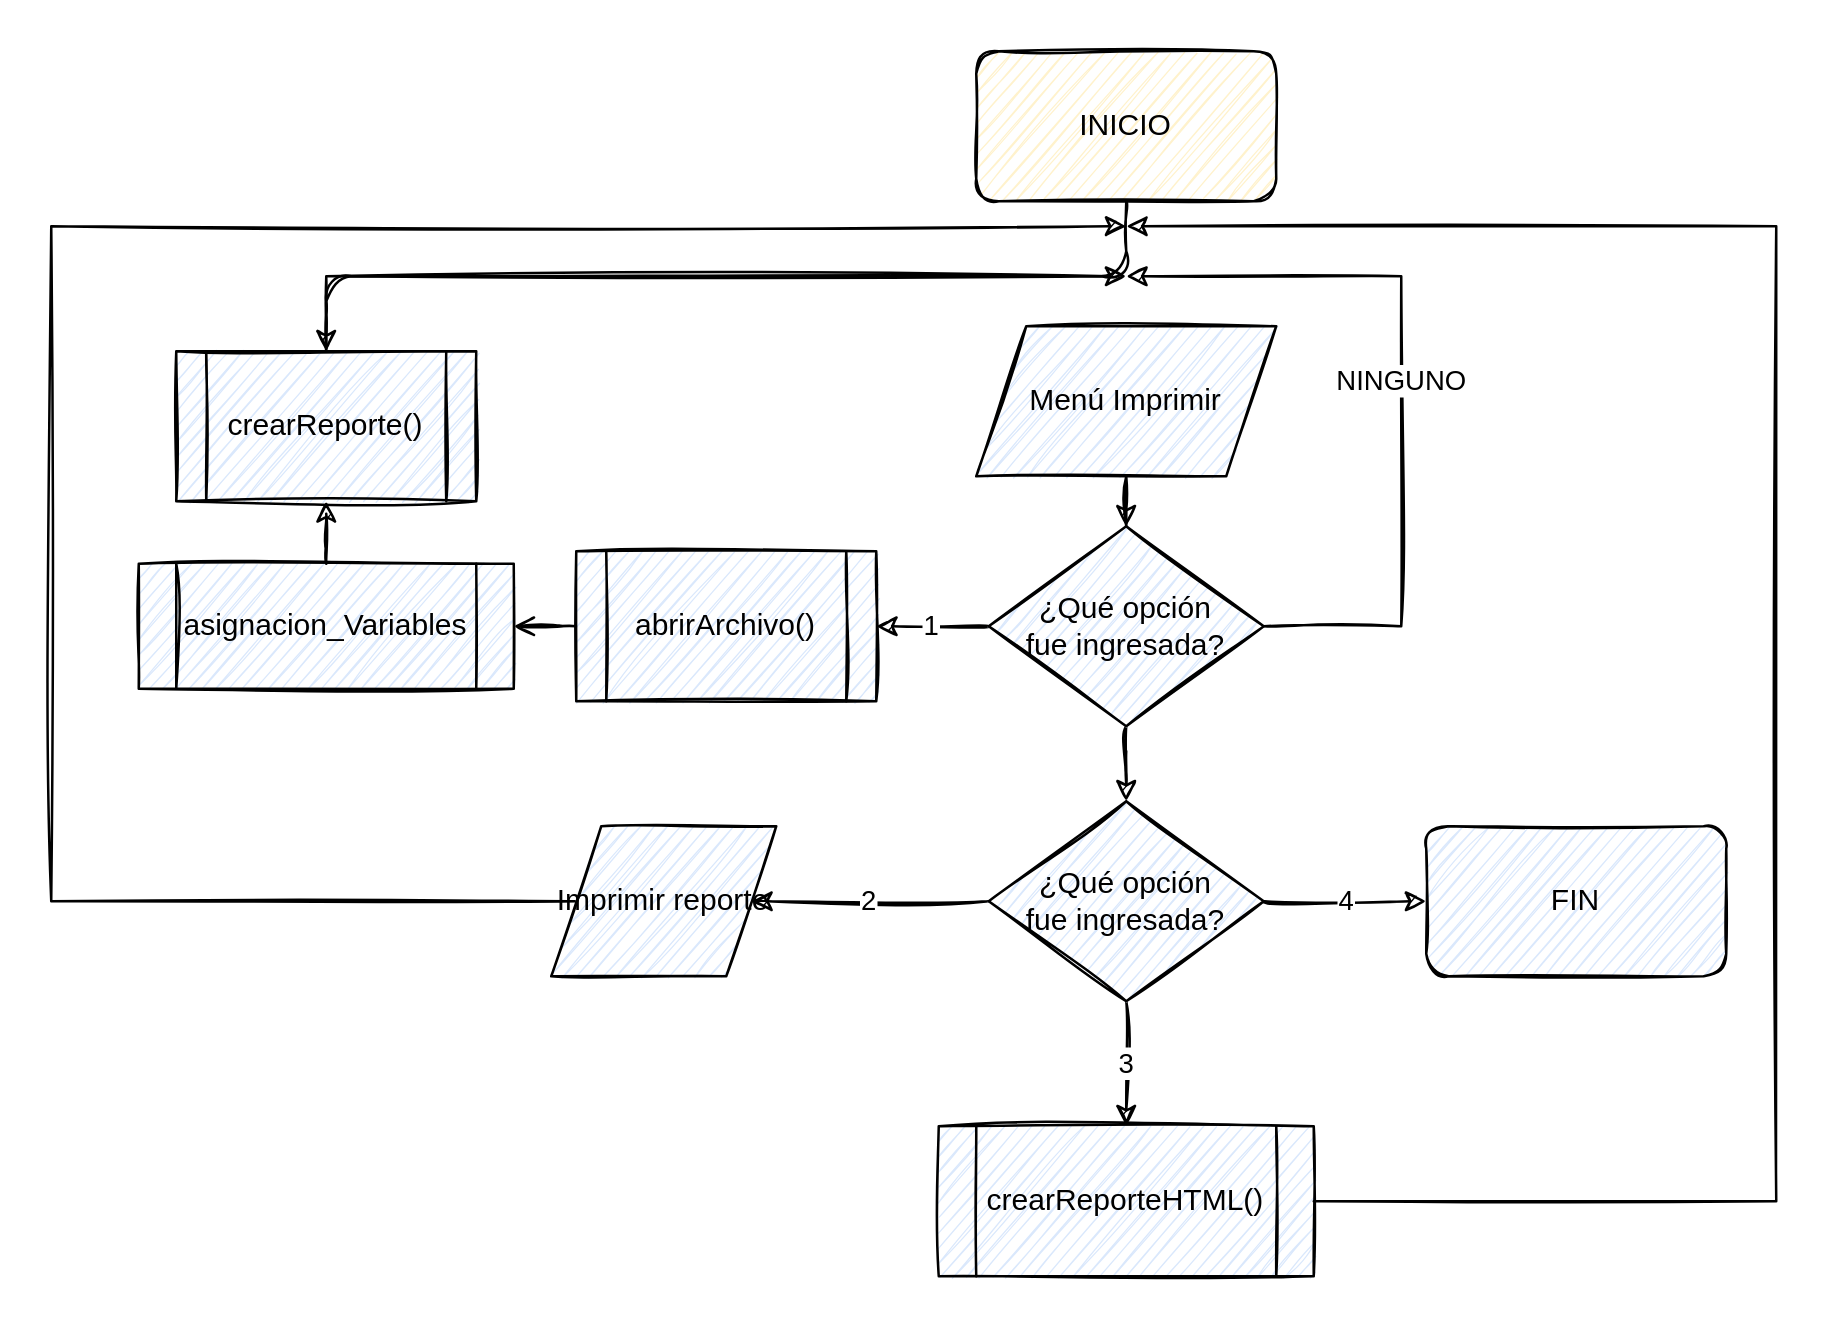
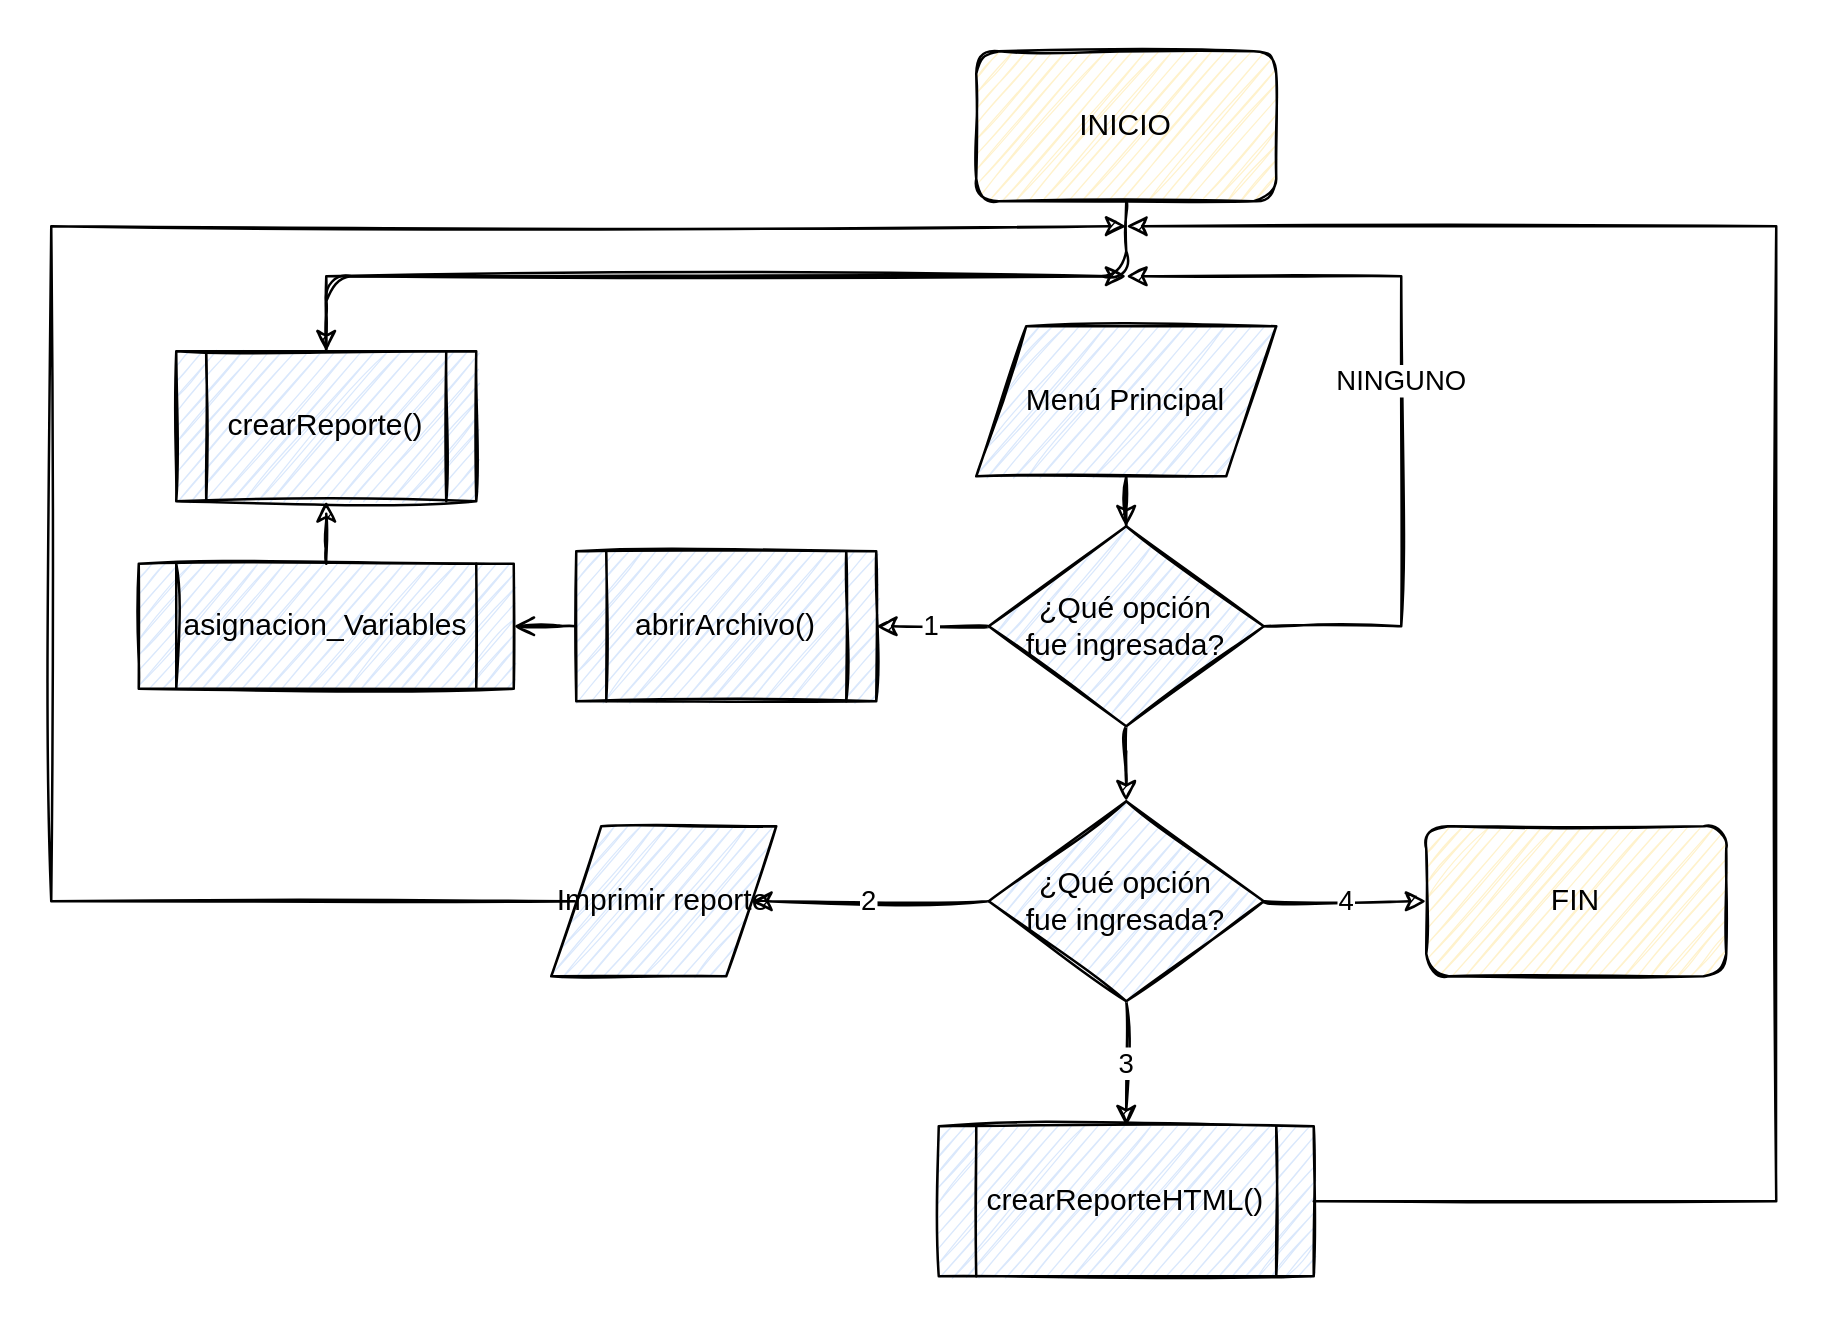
(1126, 401) -> (1126, 401)
(1576, 901) -> (1576, 901)
